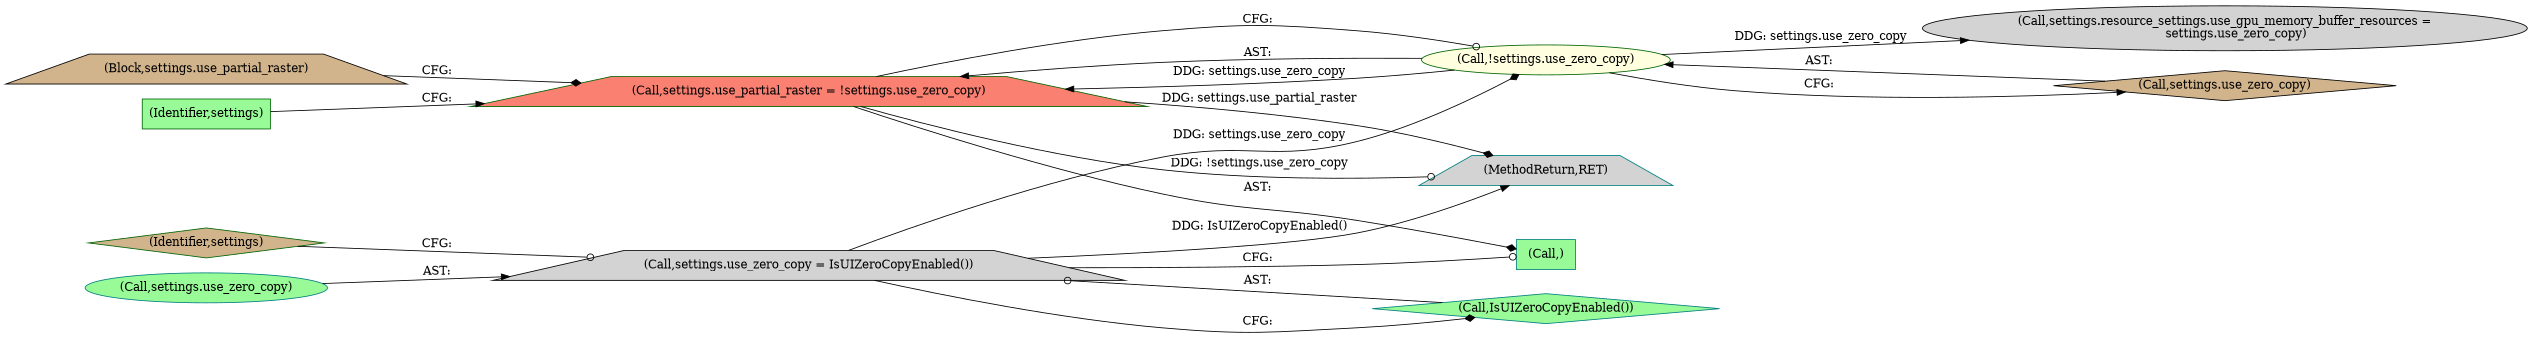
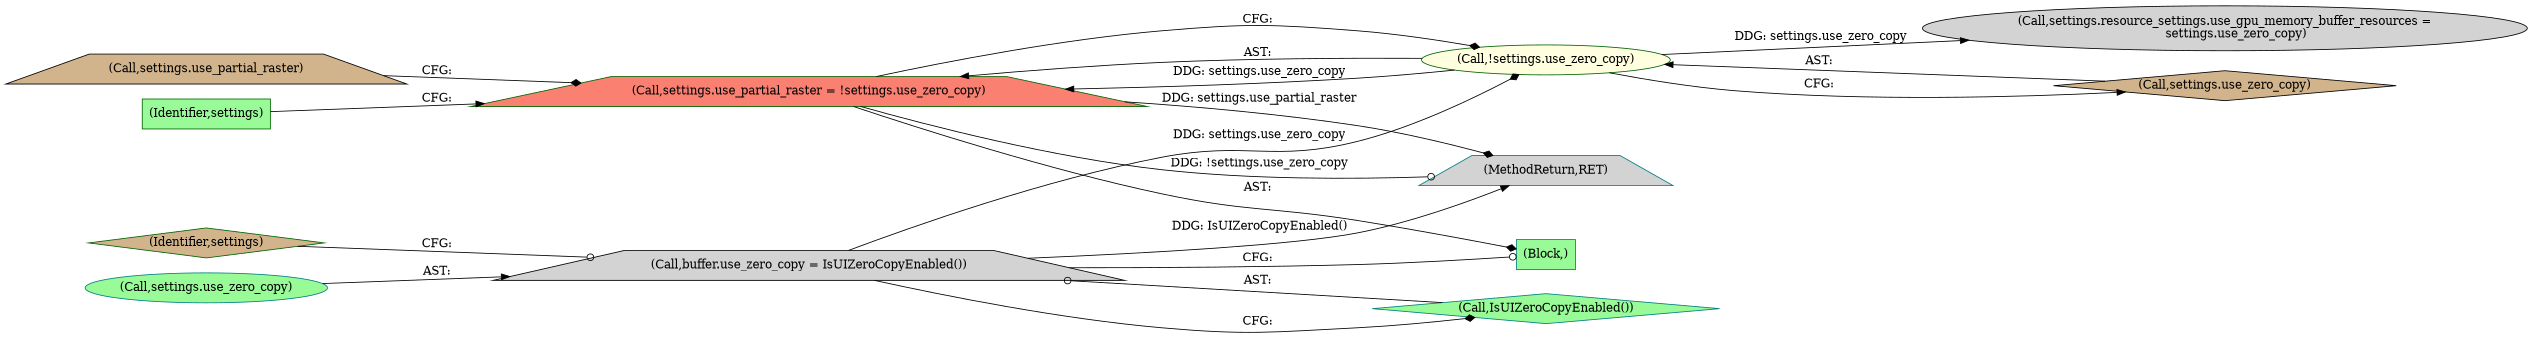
(1173, 30) -> (1173, 30)
(206, 69) -> (206, 69)
(1546, 255) -> (1546, 255)
(809, 265) -> (809, 265)
